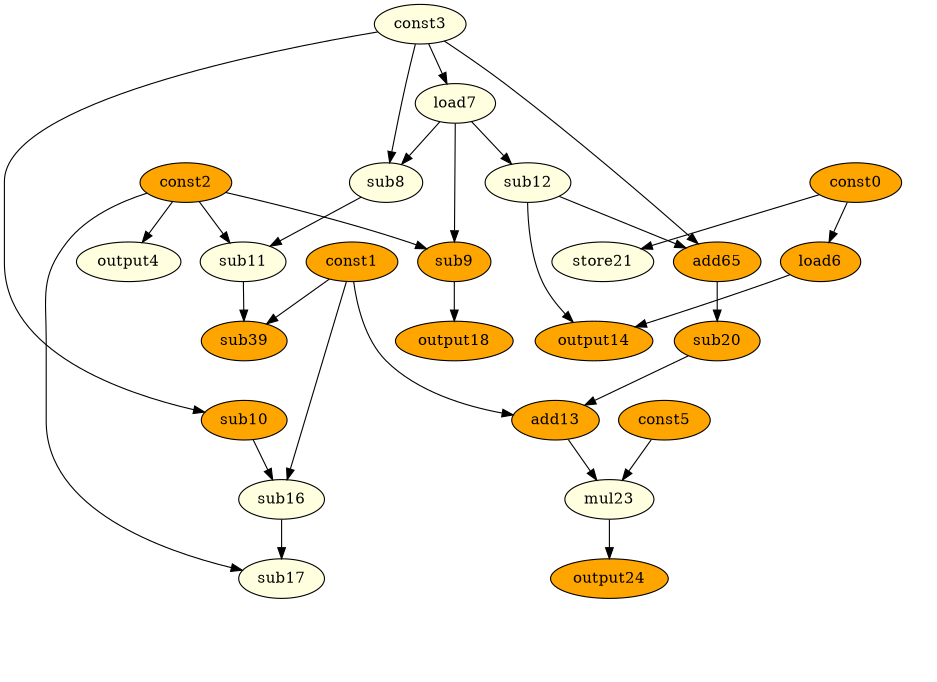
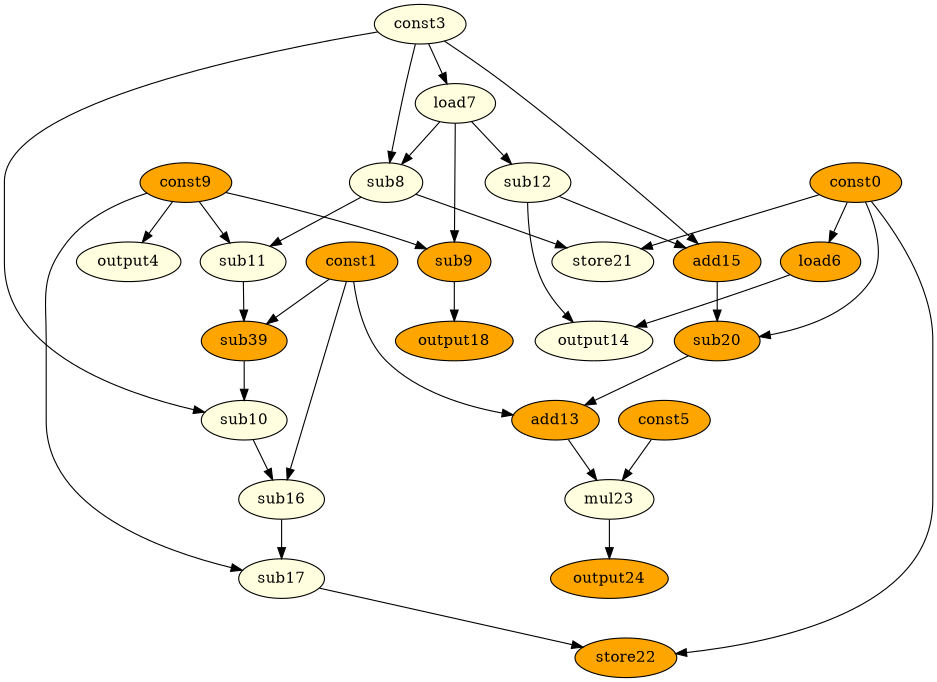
(186, 183) -> (186, 183)
none -> (486, 219)
(717, 262) -> (717, 262)
none -> (859, 294)
(594, 341) -> (594, 341)
none -> (244, 375)
(244, 420) -> (244, 420)
none -> (626, 658)
